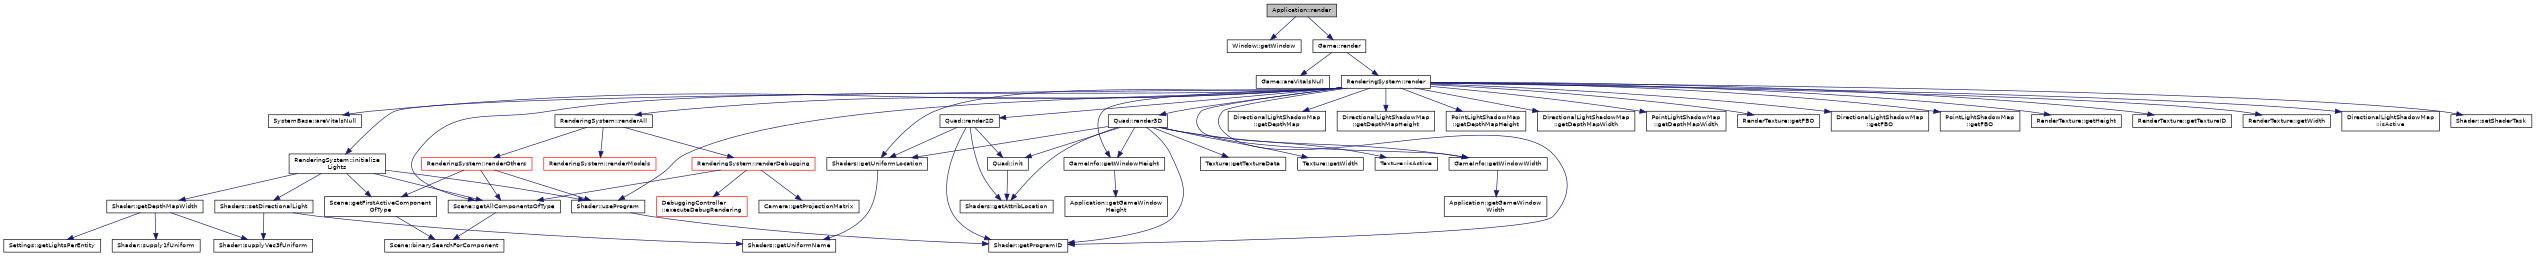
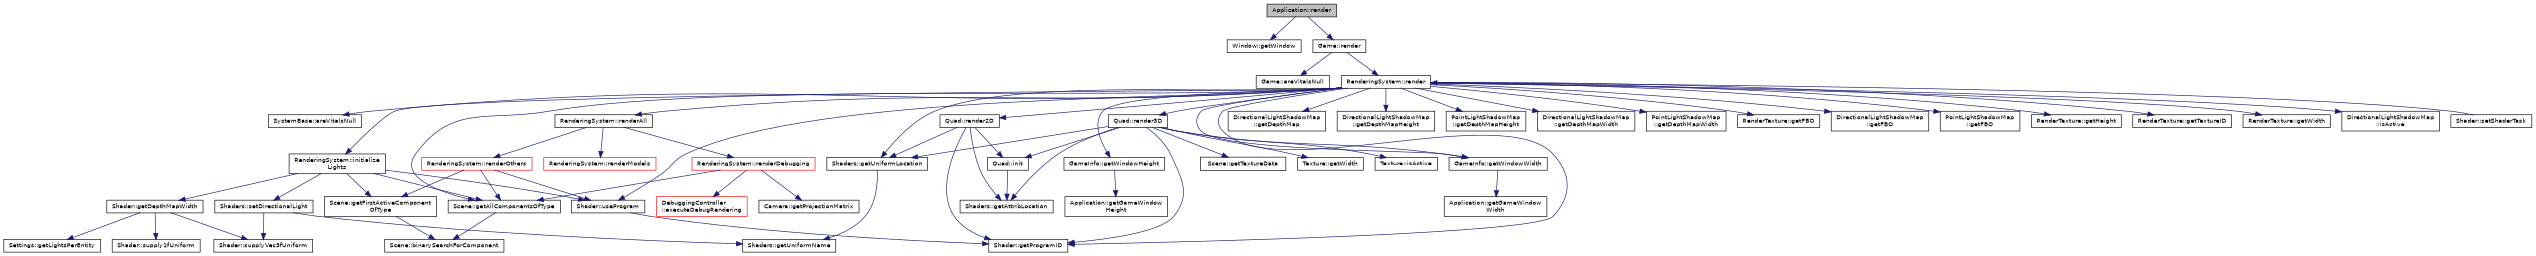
(1944, 89) -> (1956, 89)
(1128, 140) -> none
(1243, 164) -> (1243, 164)
